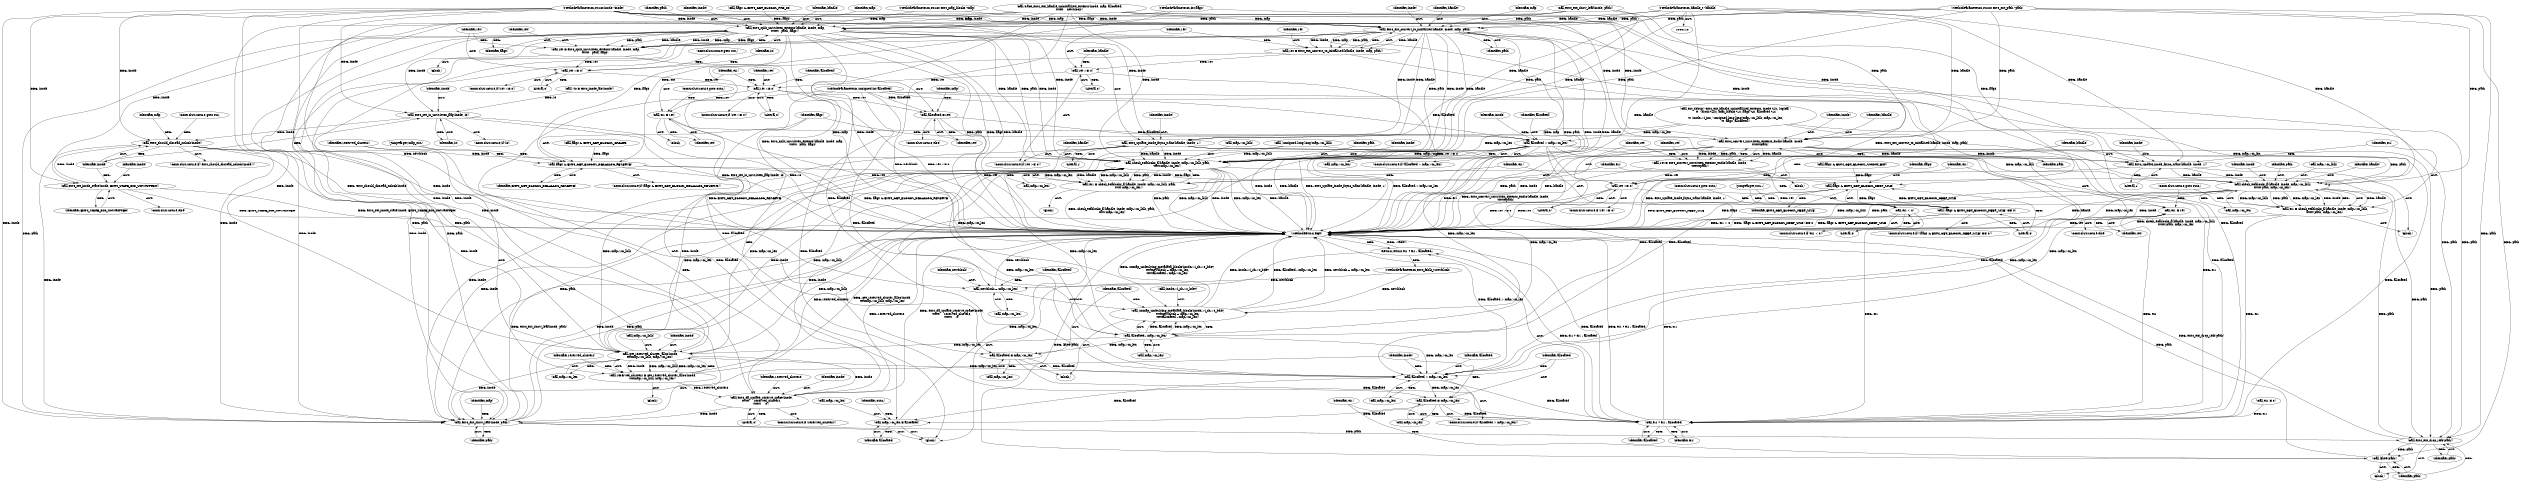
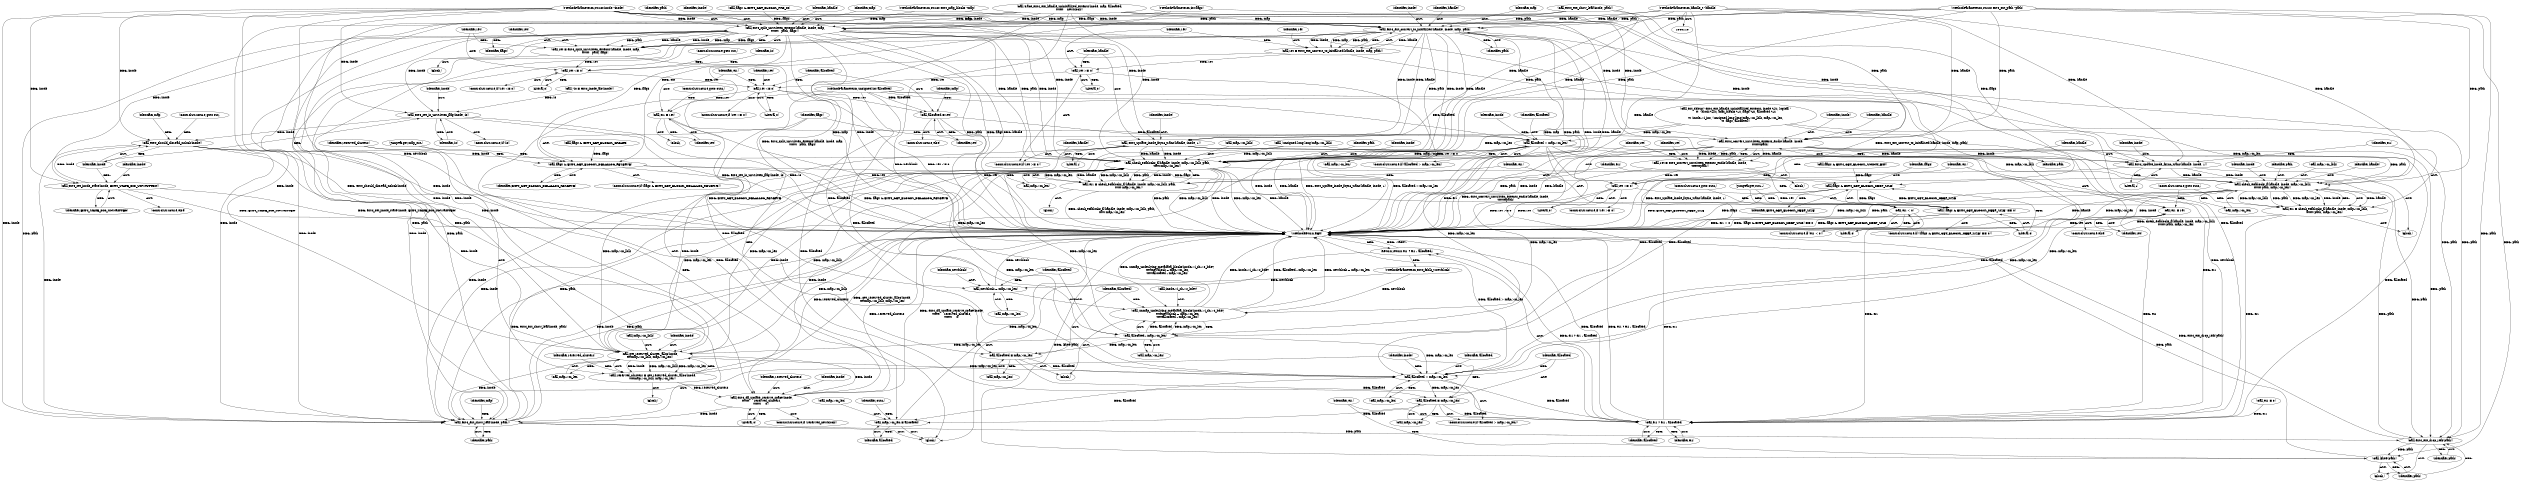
(213, 165) -> none
(2223, 260) -> (2223, 260)
(806, 423) -> (806, 423)
